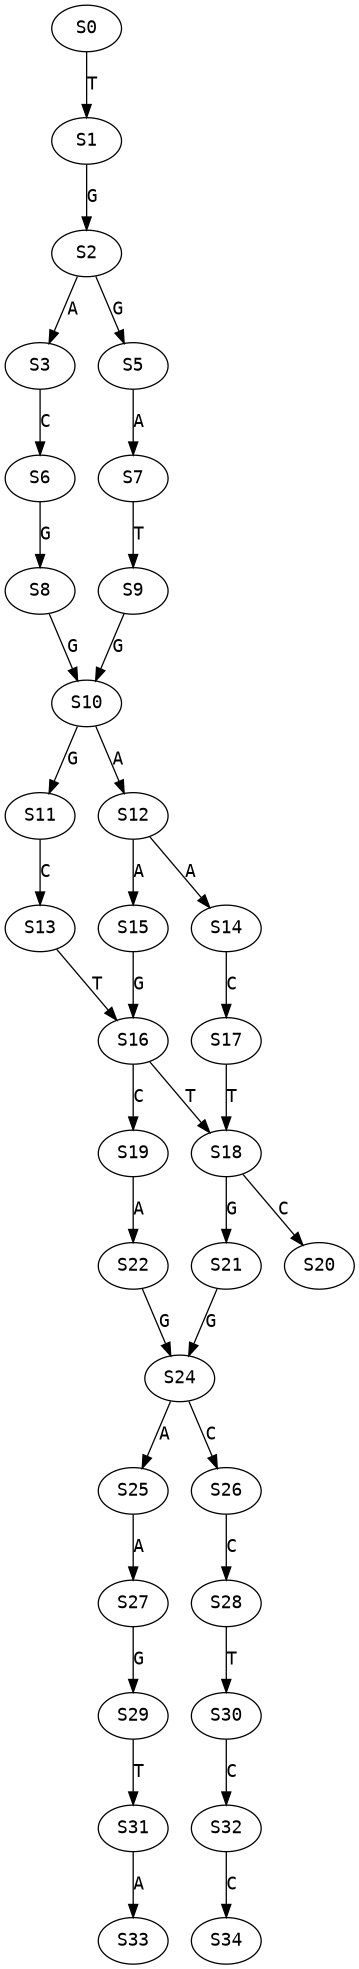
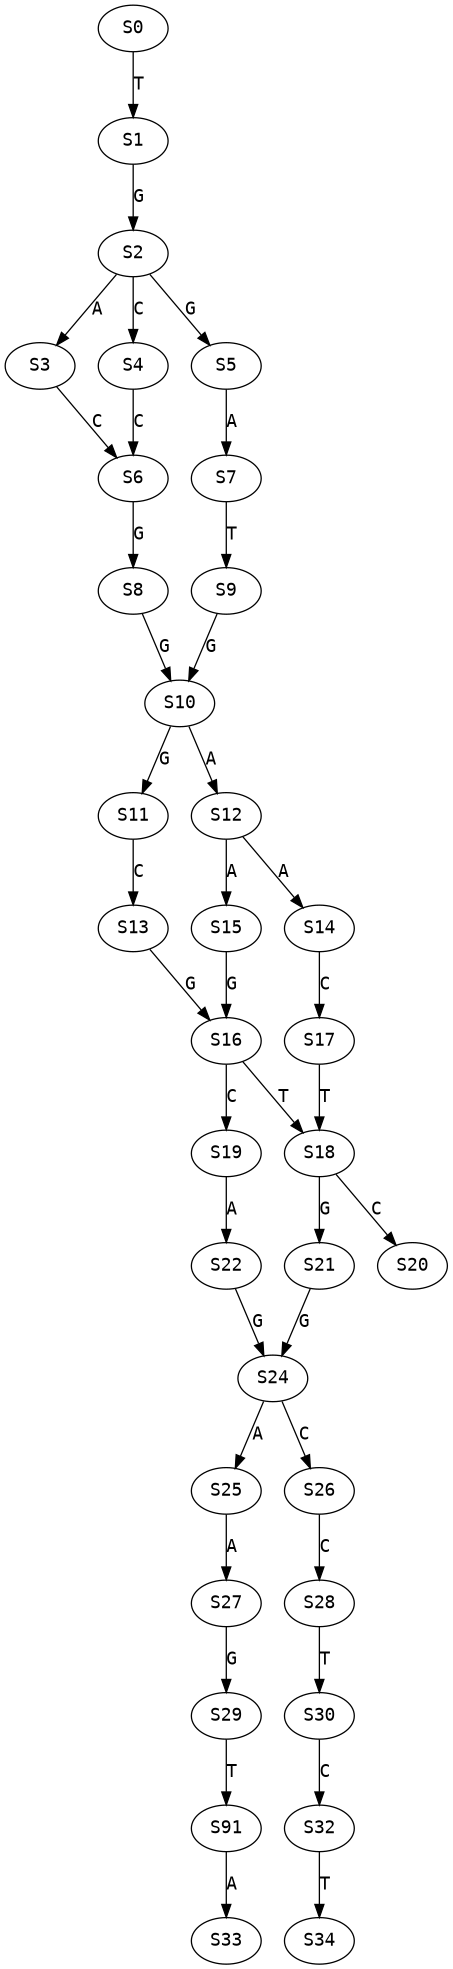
none -> (133, 366)
(98, 985) -> (191, 985)
(133, 1828) -> (226, 1828)
(232, 1885) -> (325, 1885)
